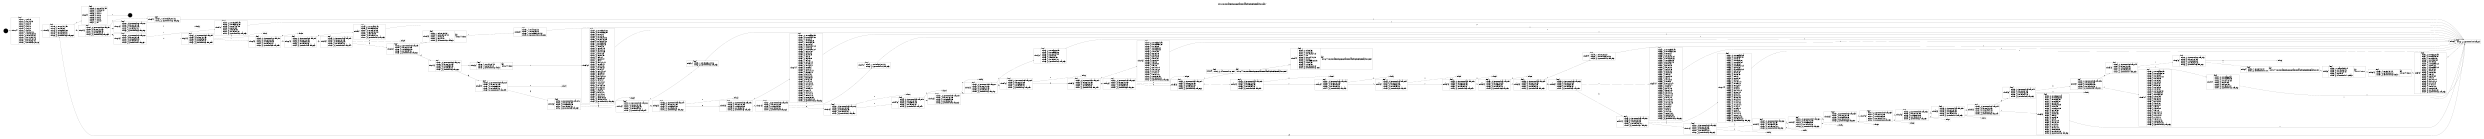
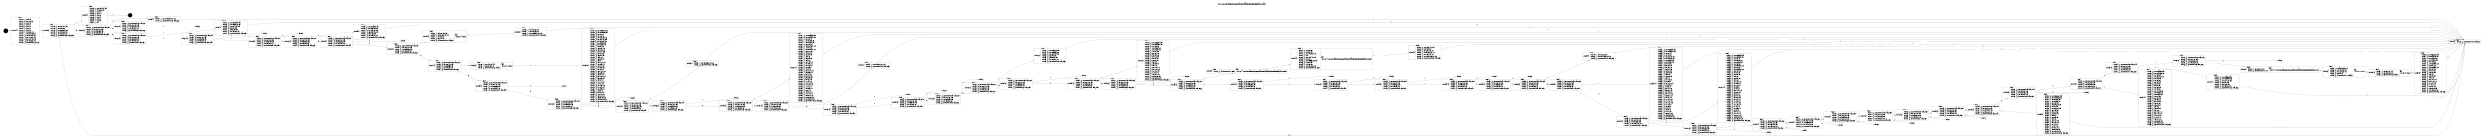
none -> (1425, 52)
